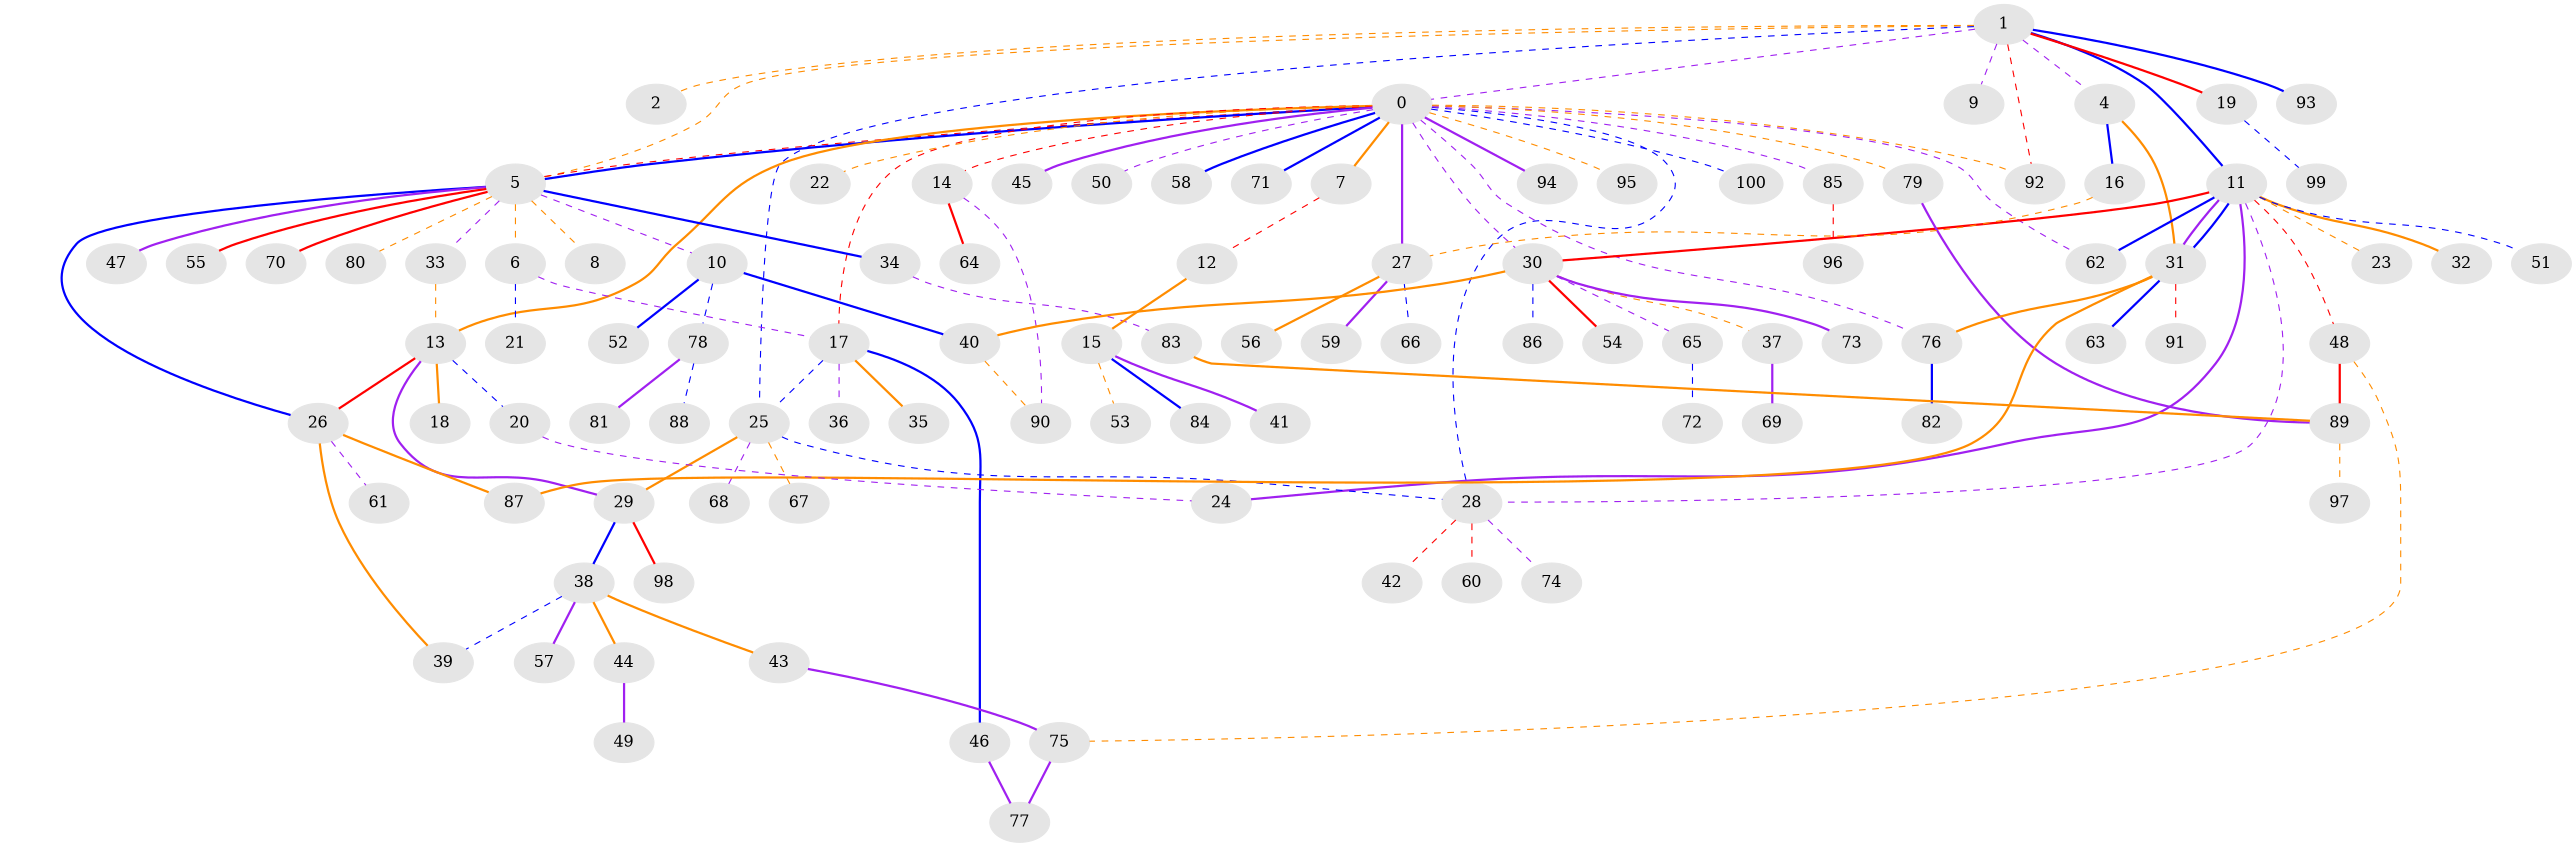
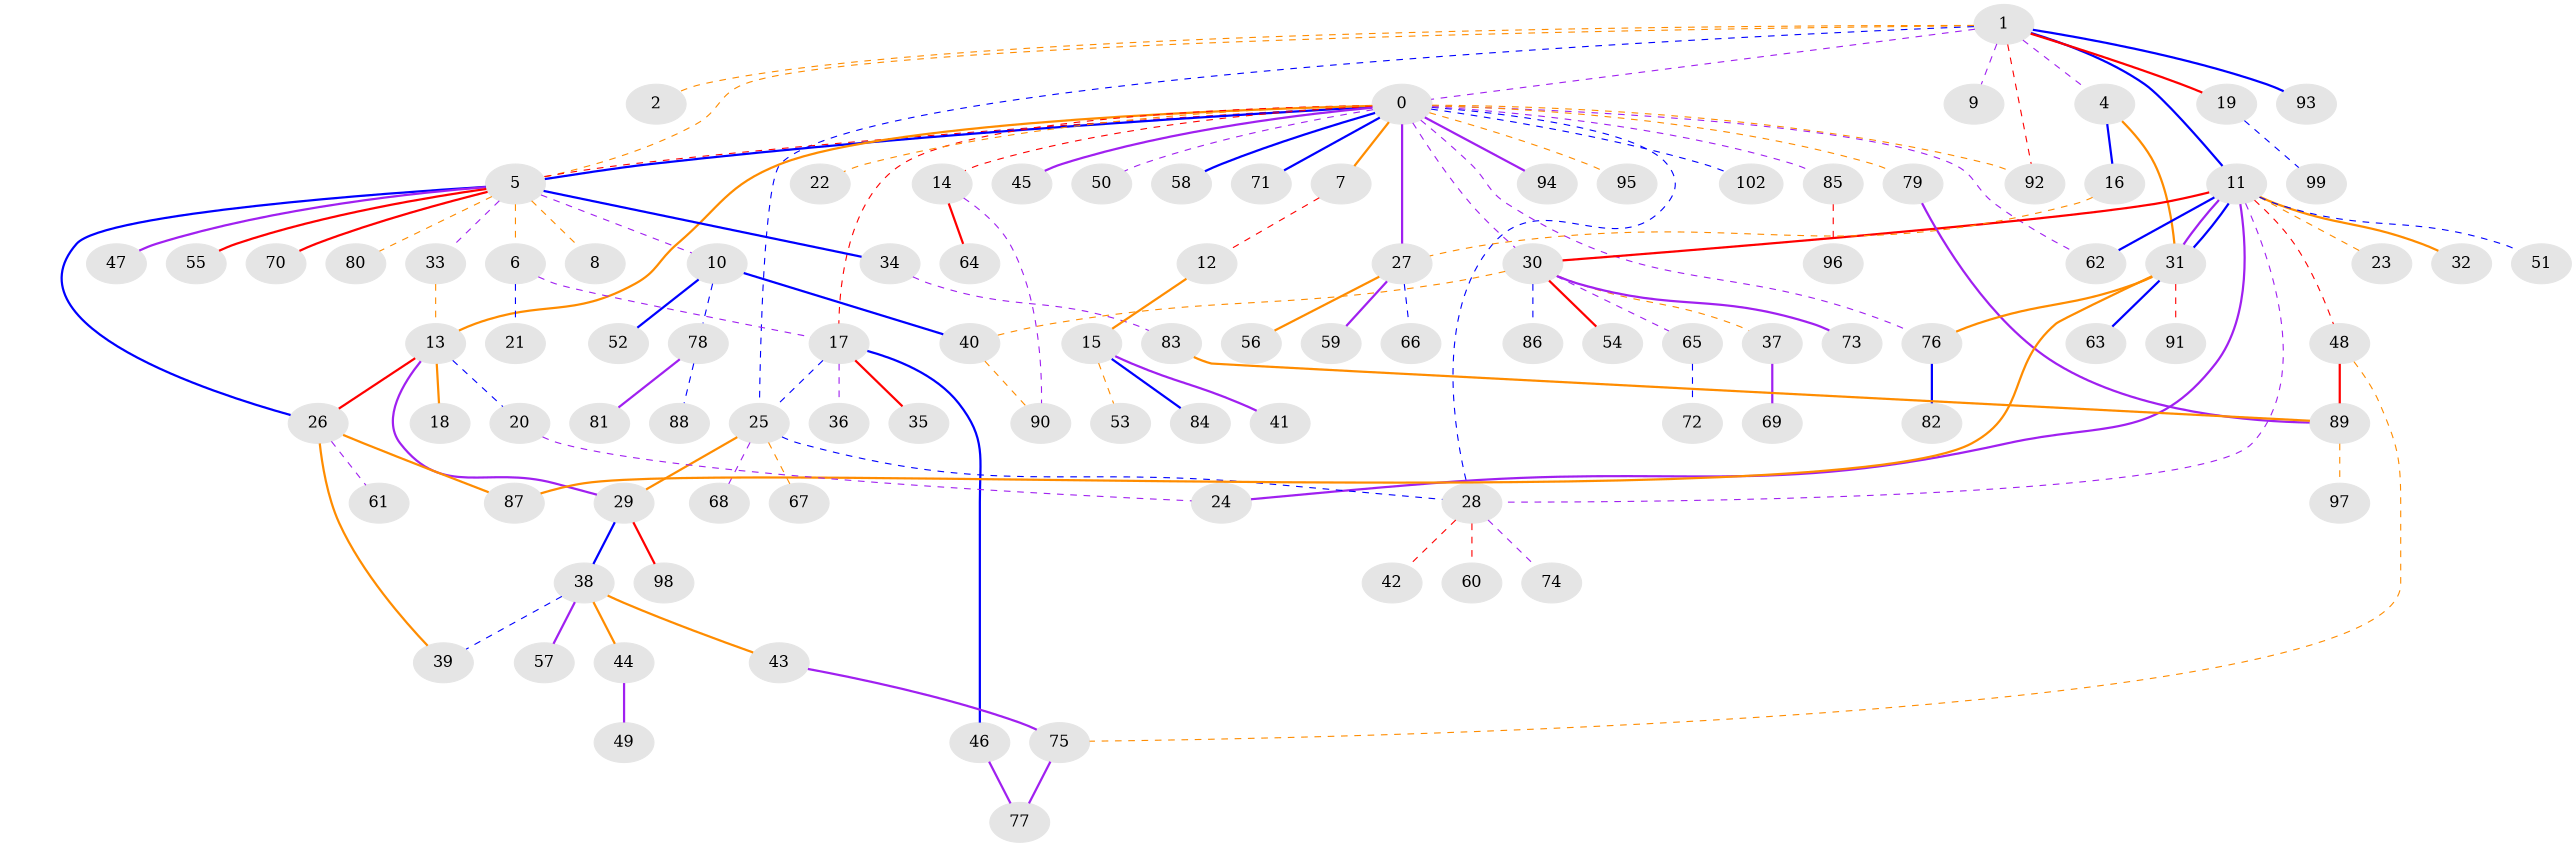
(1751, 184) -> (1751, 184)
(1251, 303) -> (1251, 303)
(879, 383) -> (879, 383)
